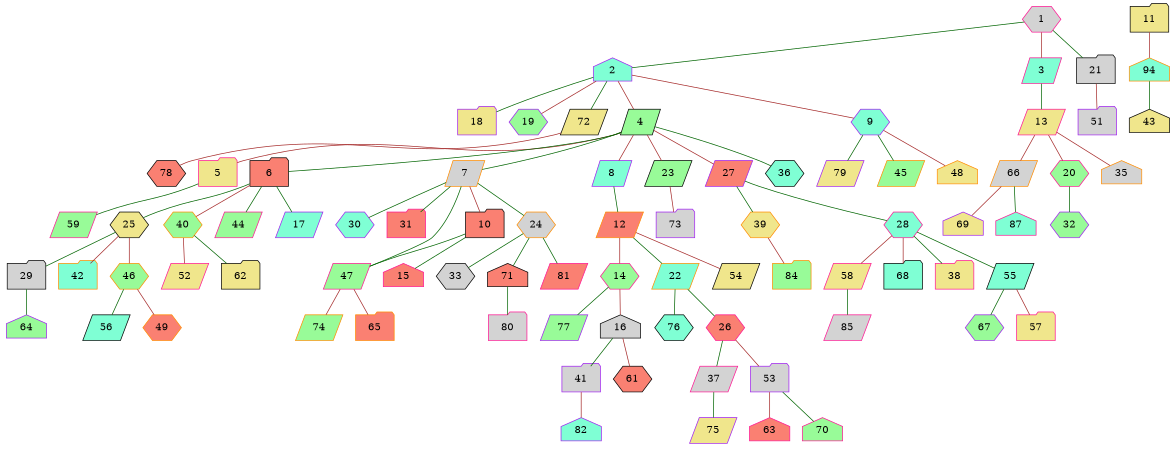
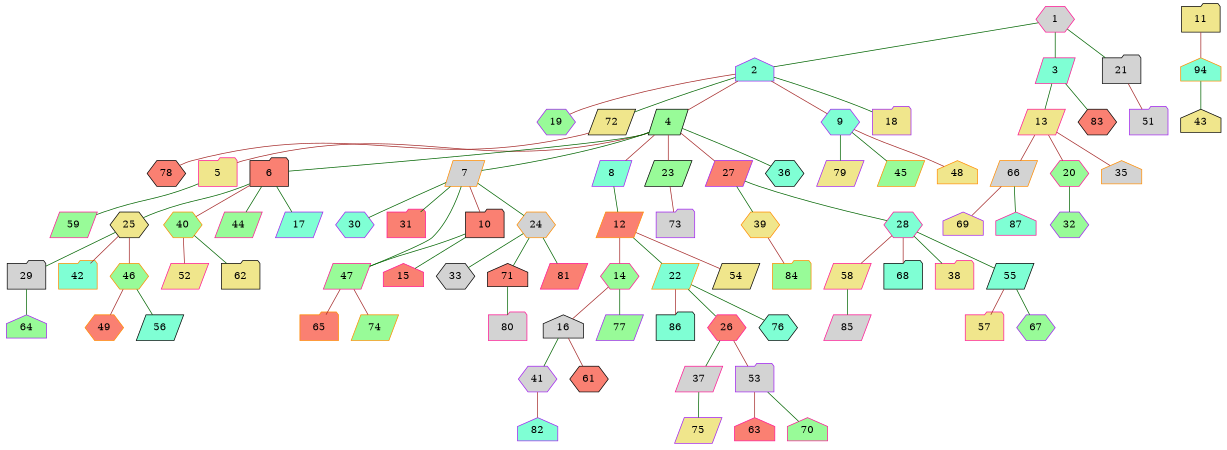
(1042, 45) -> (1055, 45)
none -> (1097, 122)
none -> (675, 328)
(581, 379) -> (538, 379)
